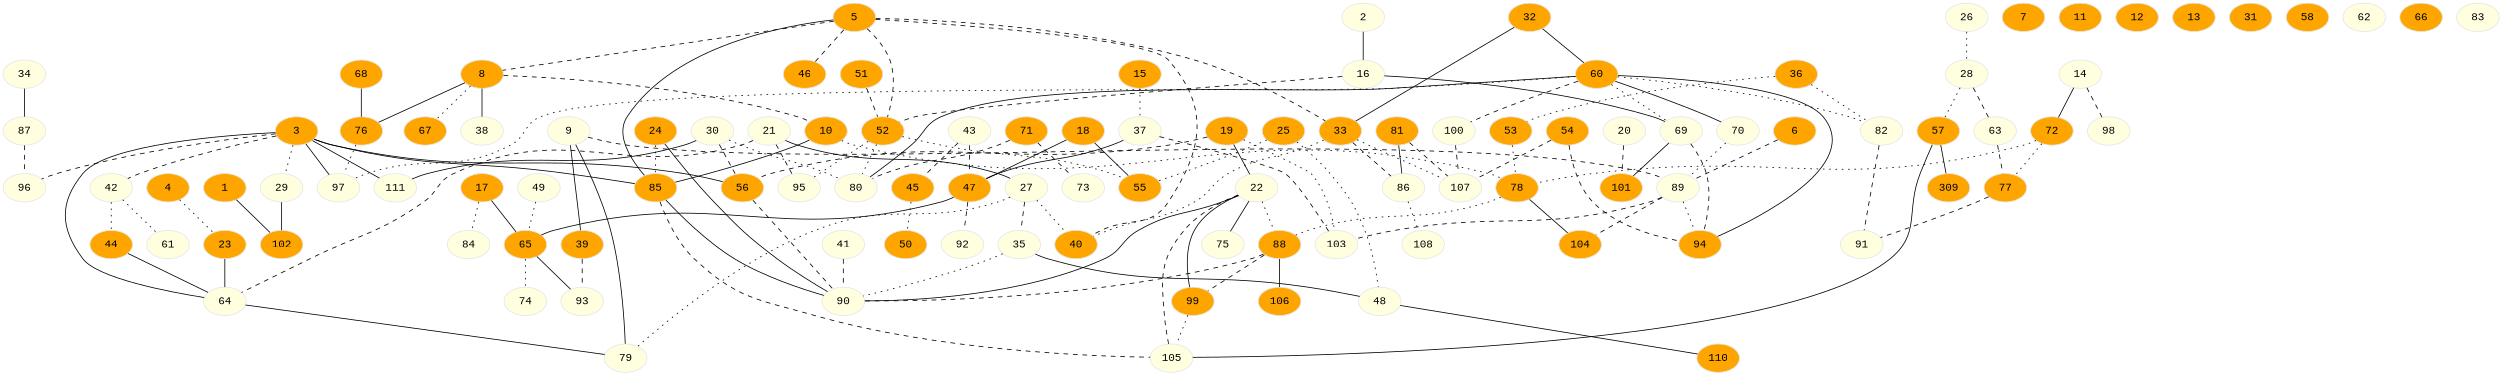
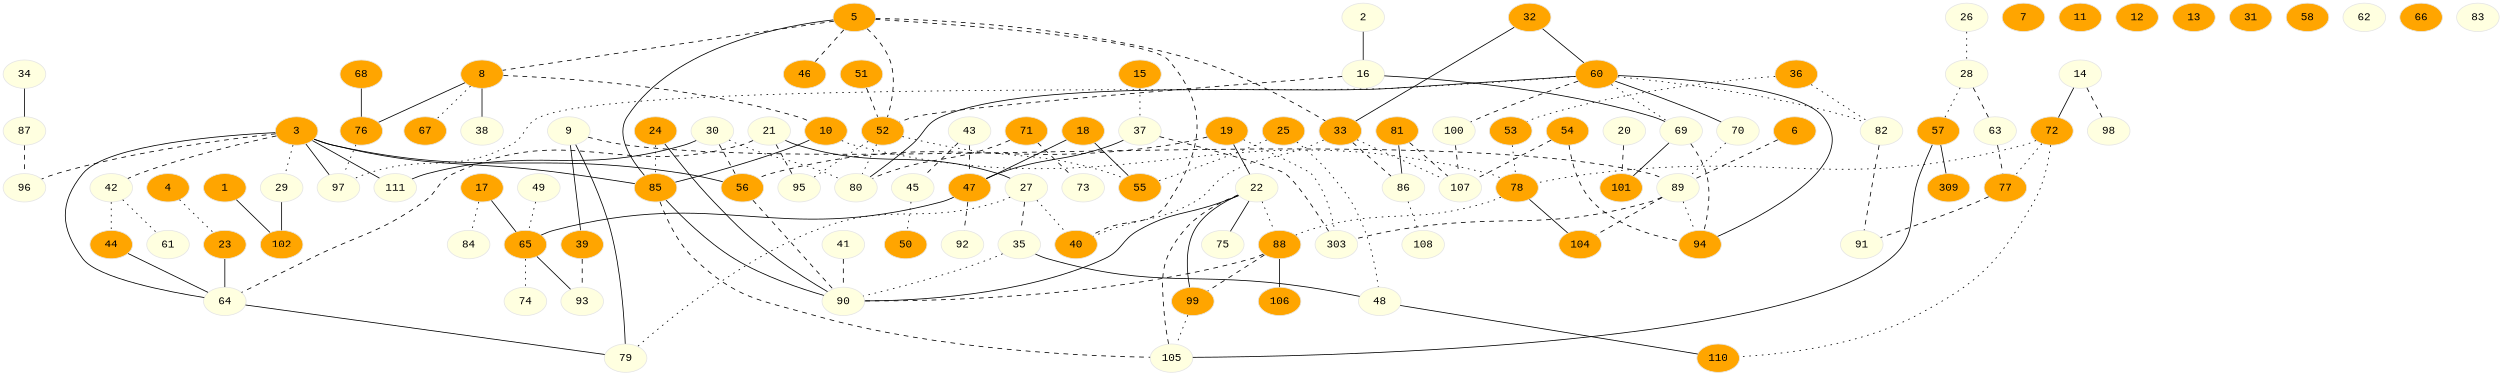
(913, 188) -> (913, 188)
(1336, 245) -> (1336, 245)
none -> (1935, 305)
